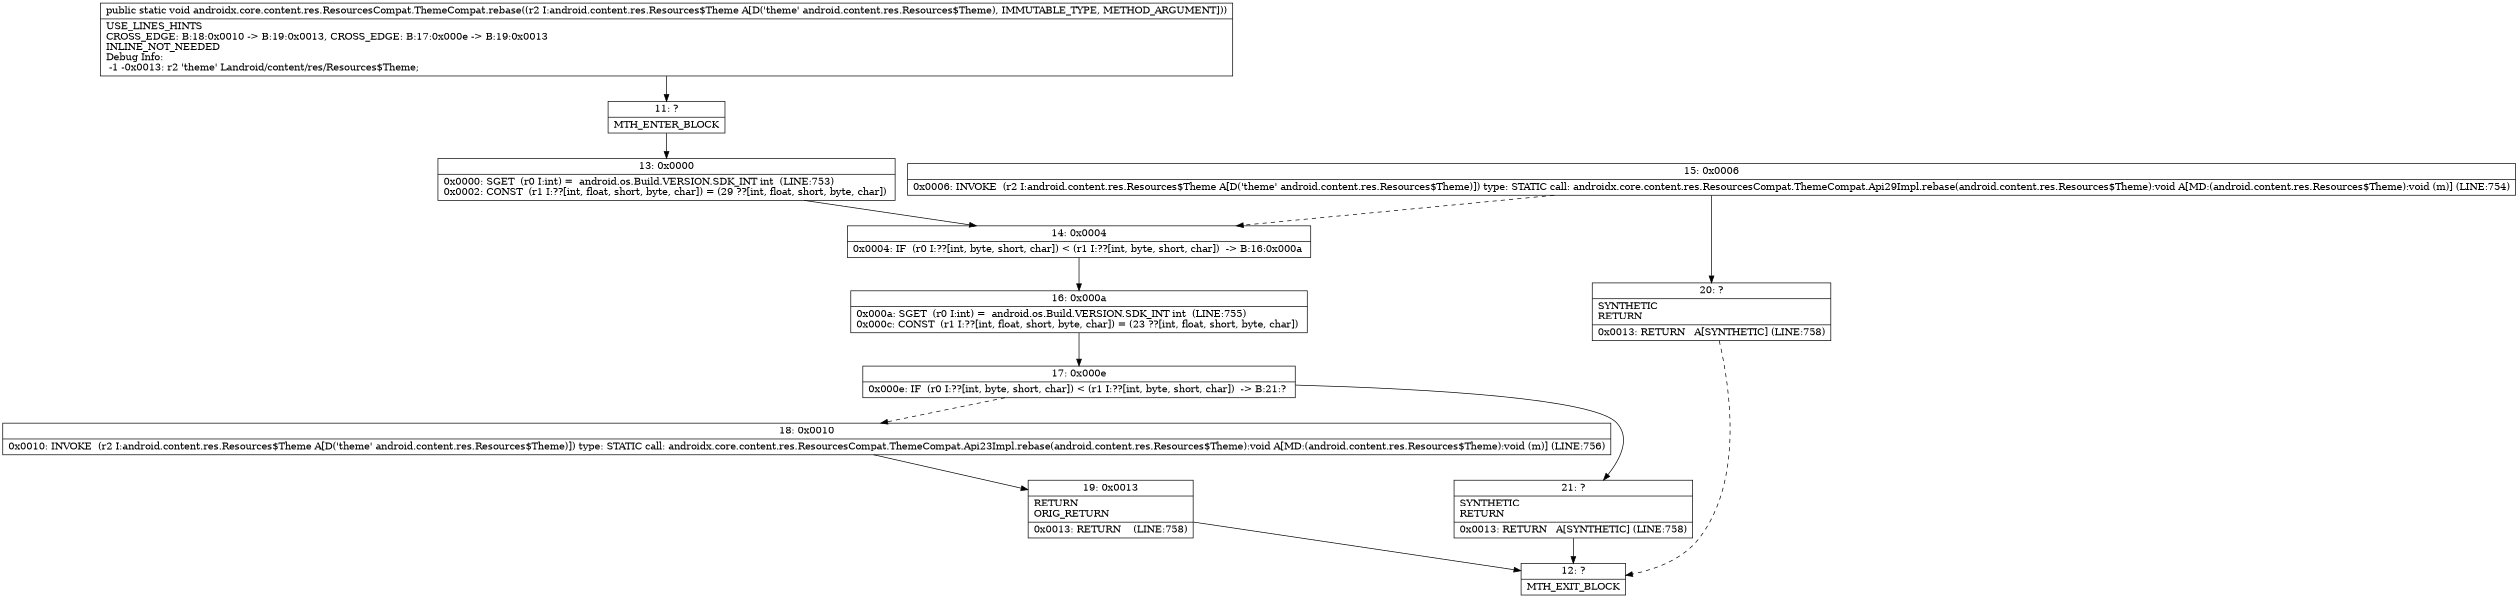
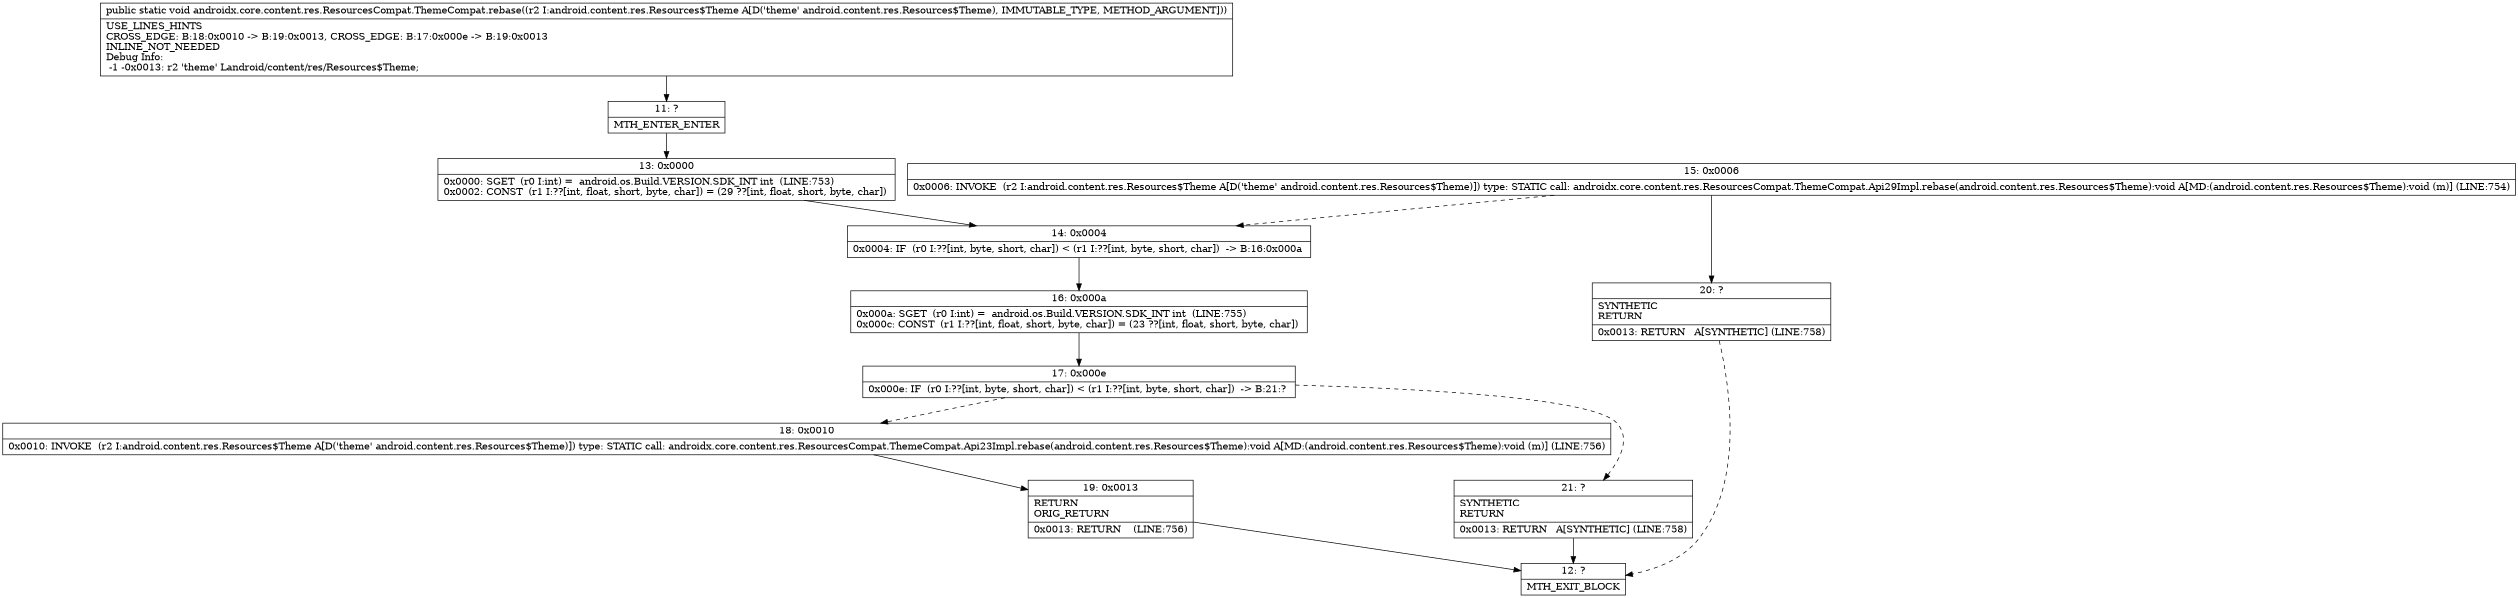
(667, 125) -> (667, 125)
(1487, 395) -> (1487, 395)
(1111, 530) -> (1111, 530)
